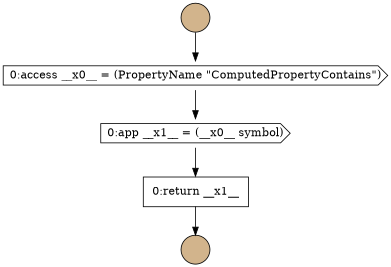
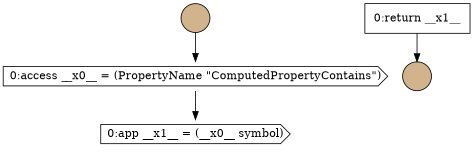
(195, 158) -> none
